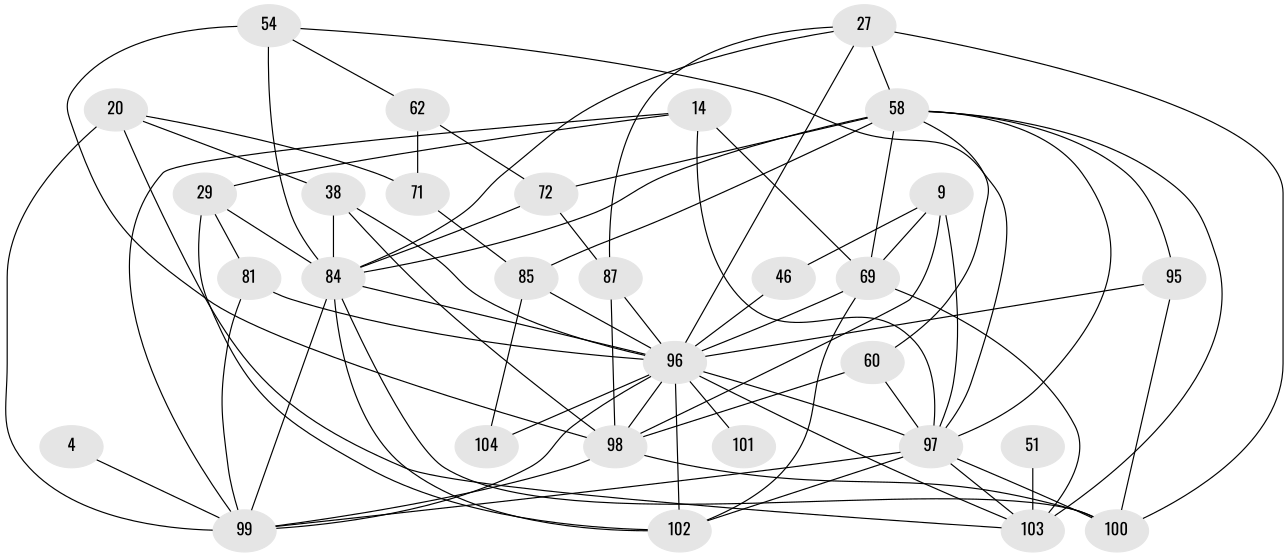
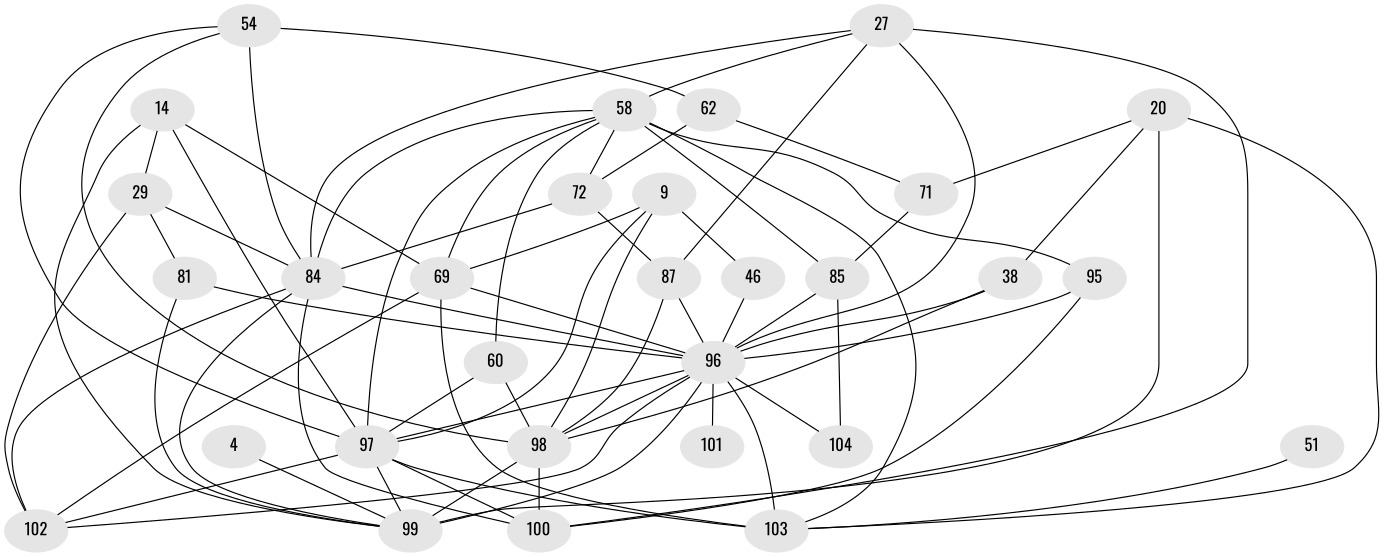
(333, 236) -> none
